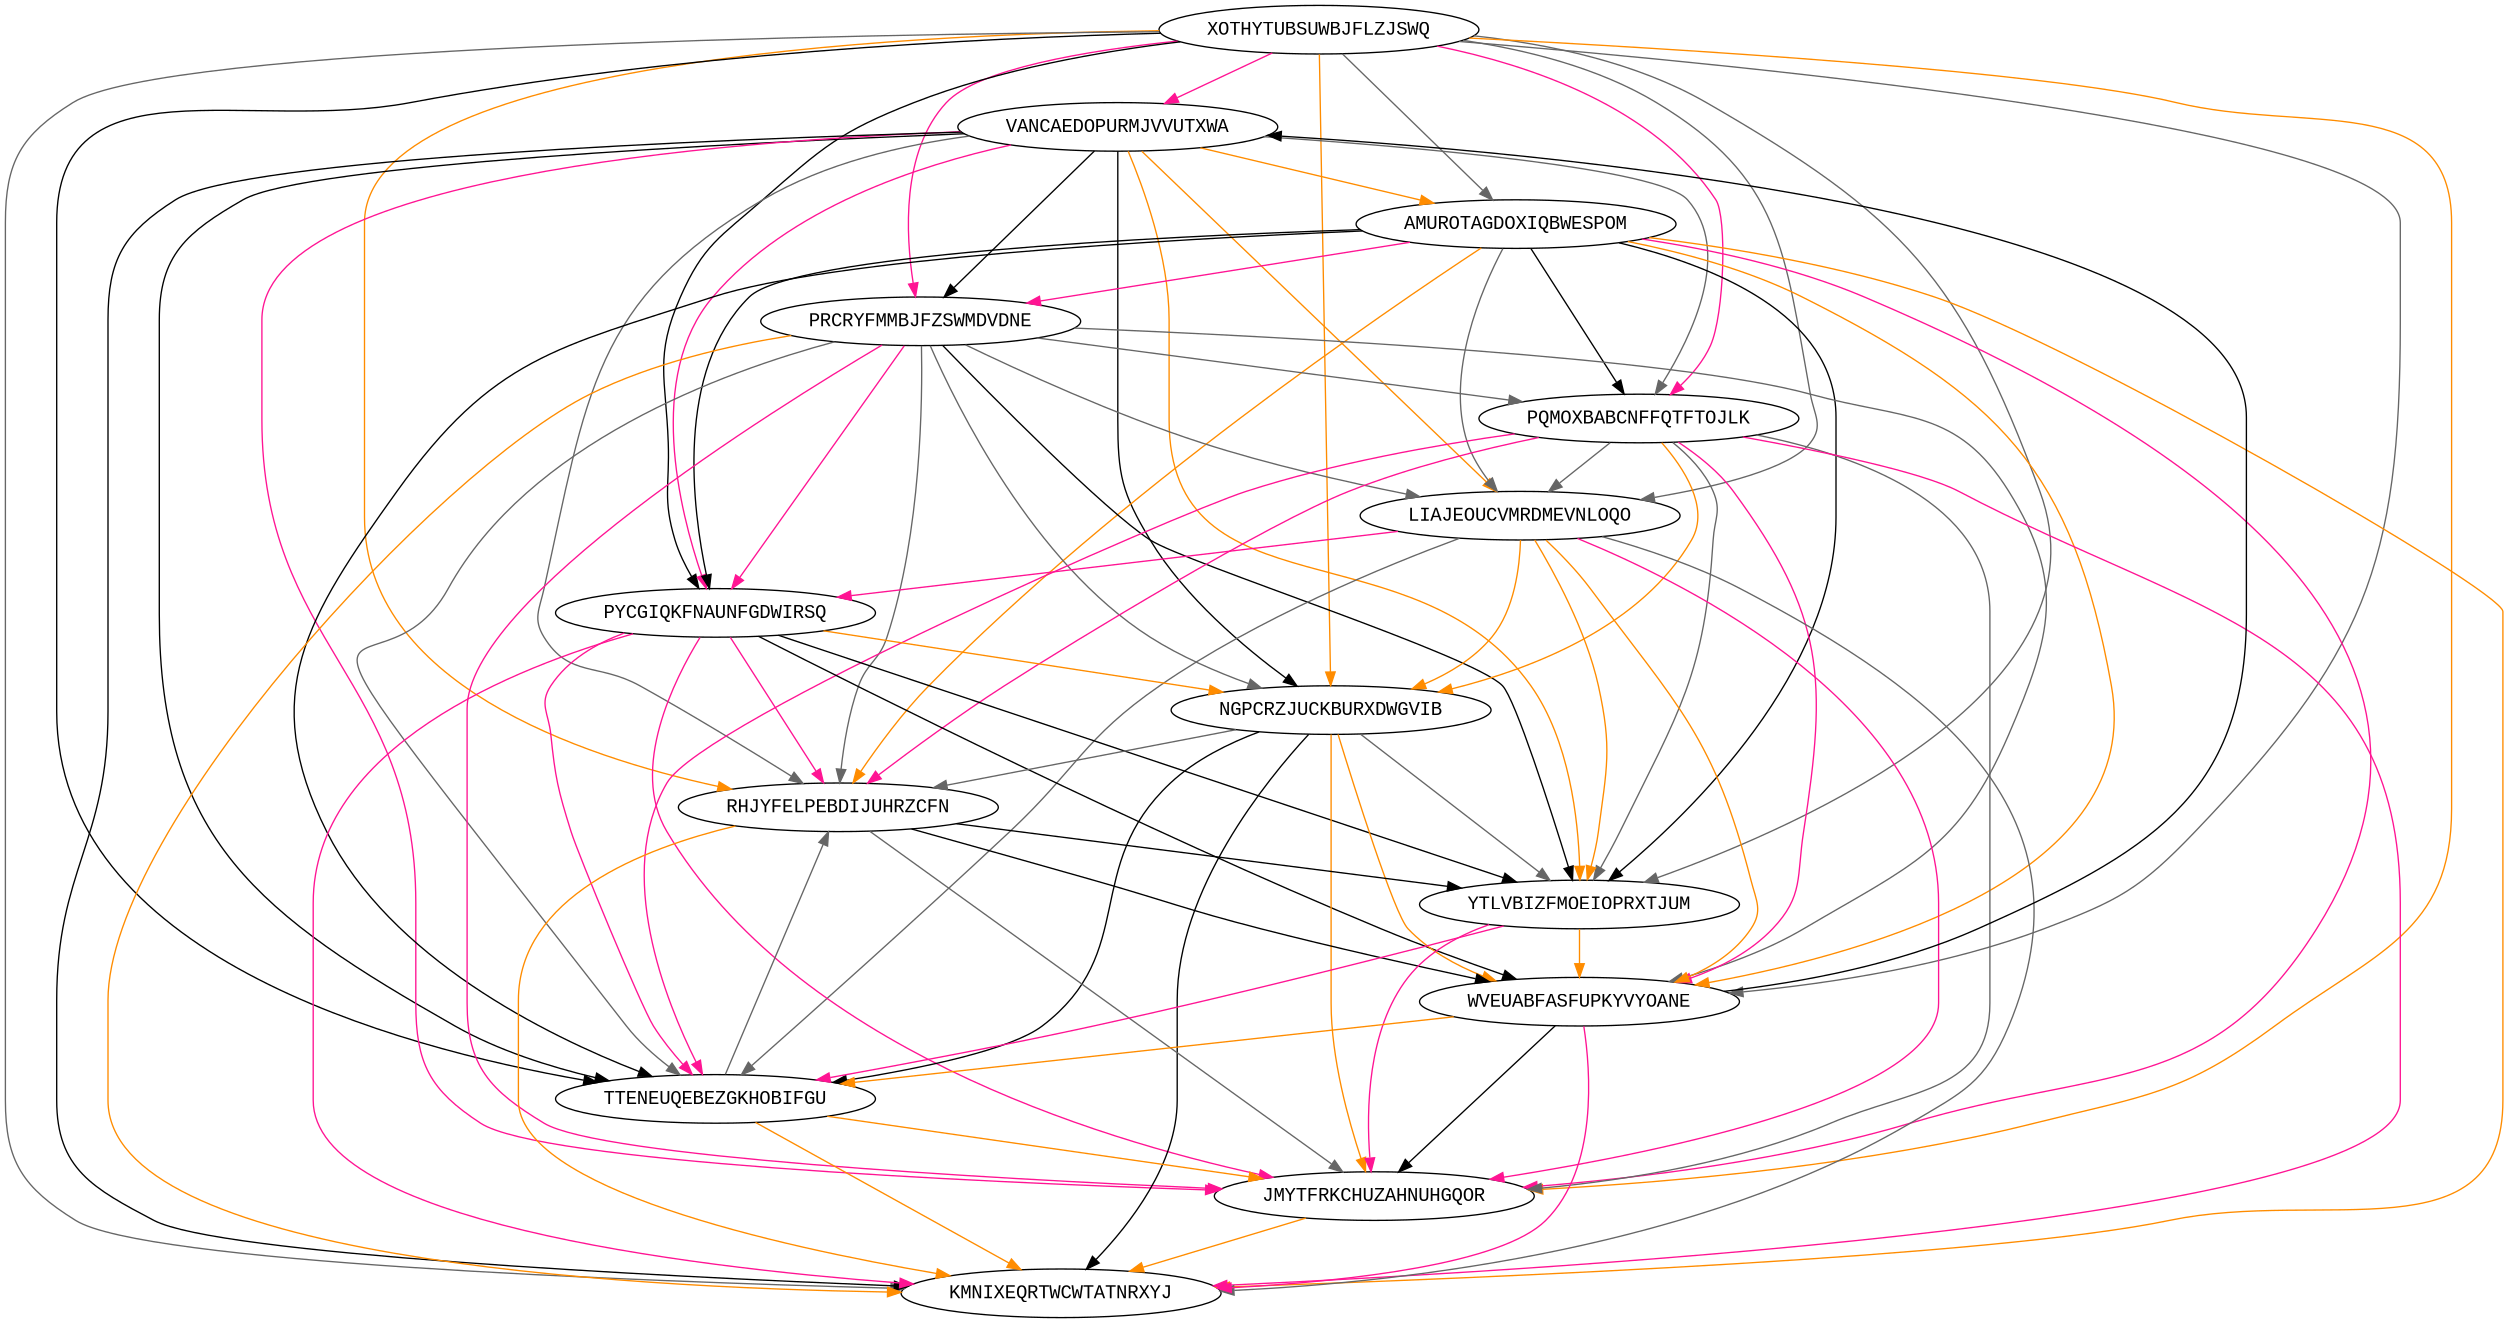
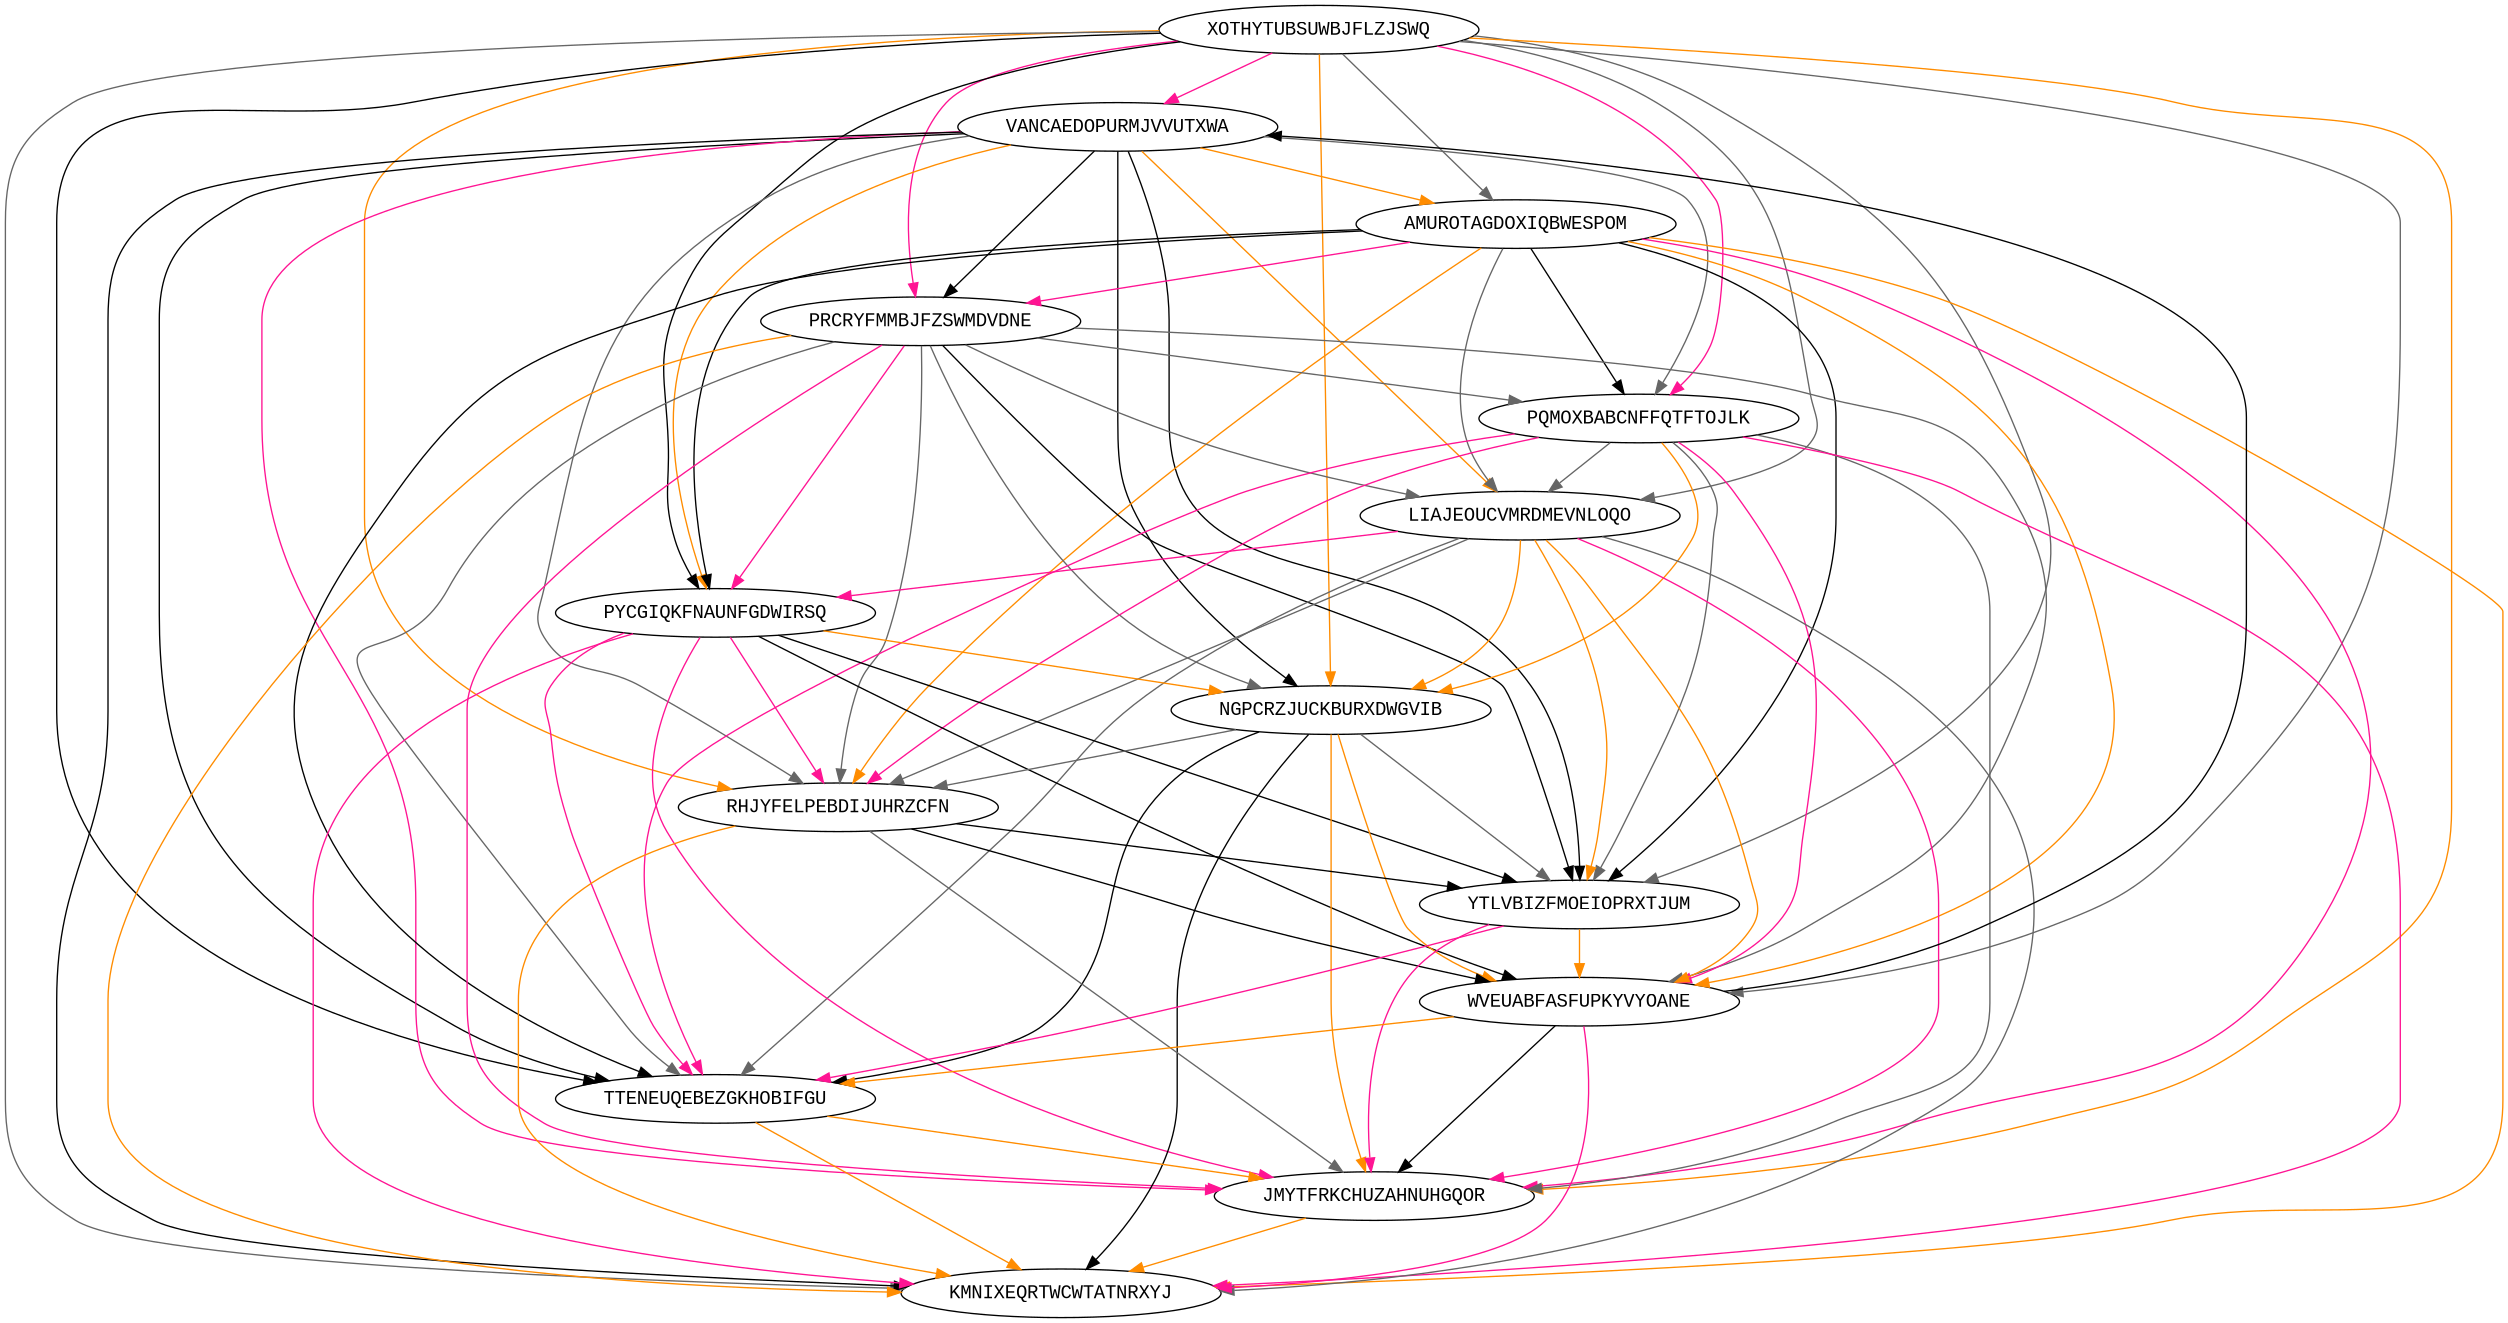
(730, 279) -> (730, 279)
(1285, 559) -> (1285, 559)
(772, 965) -> (1171, 665)
